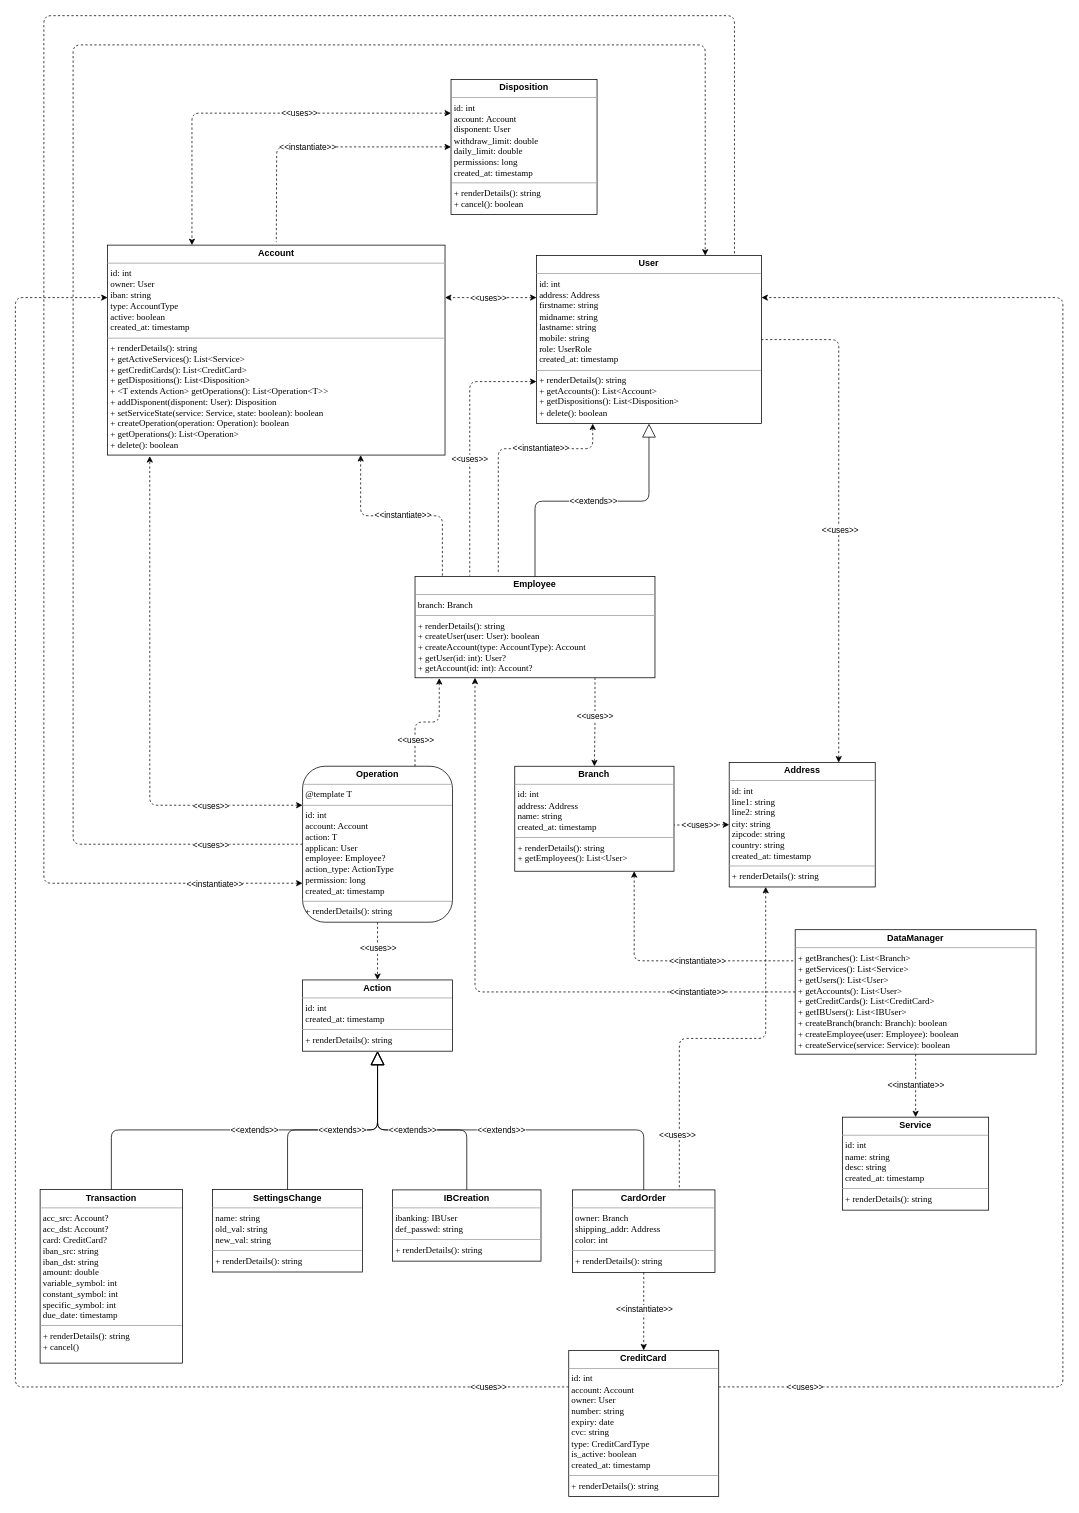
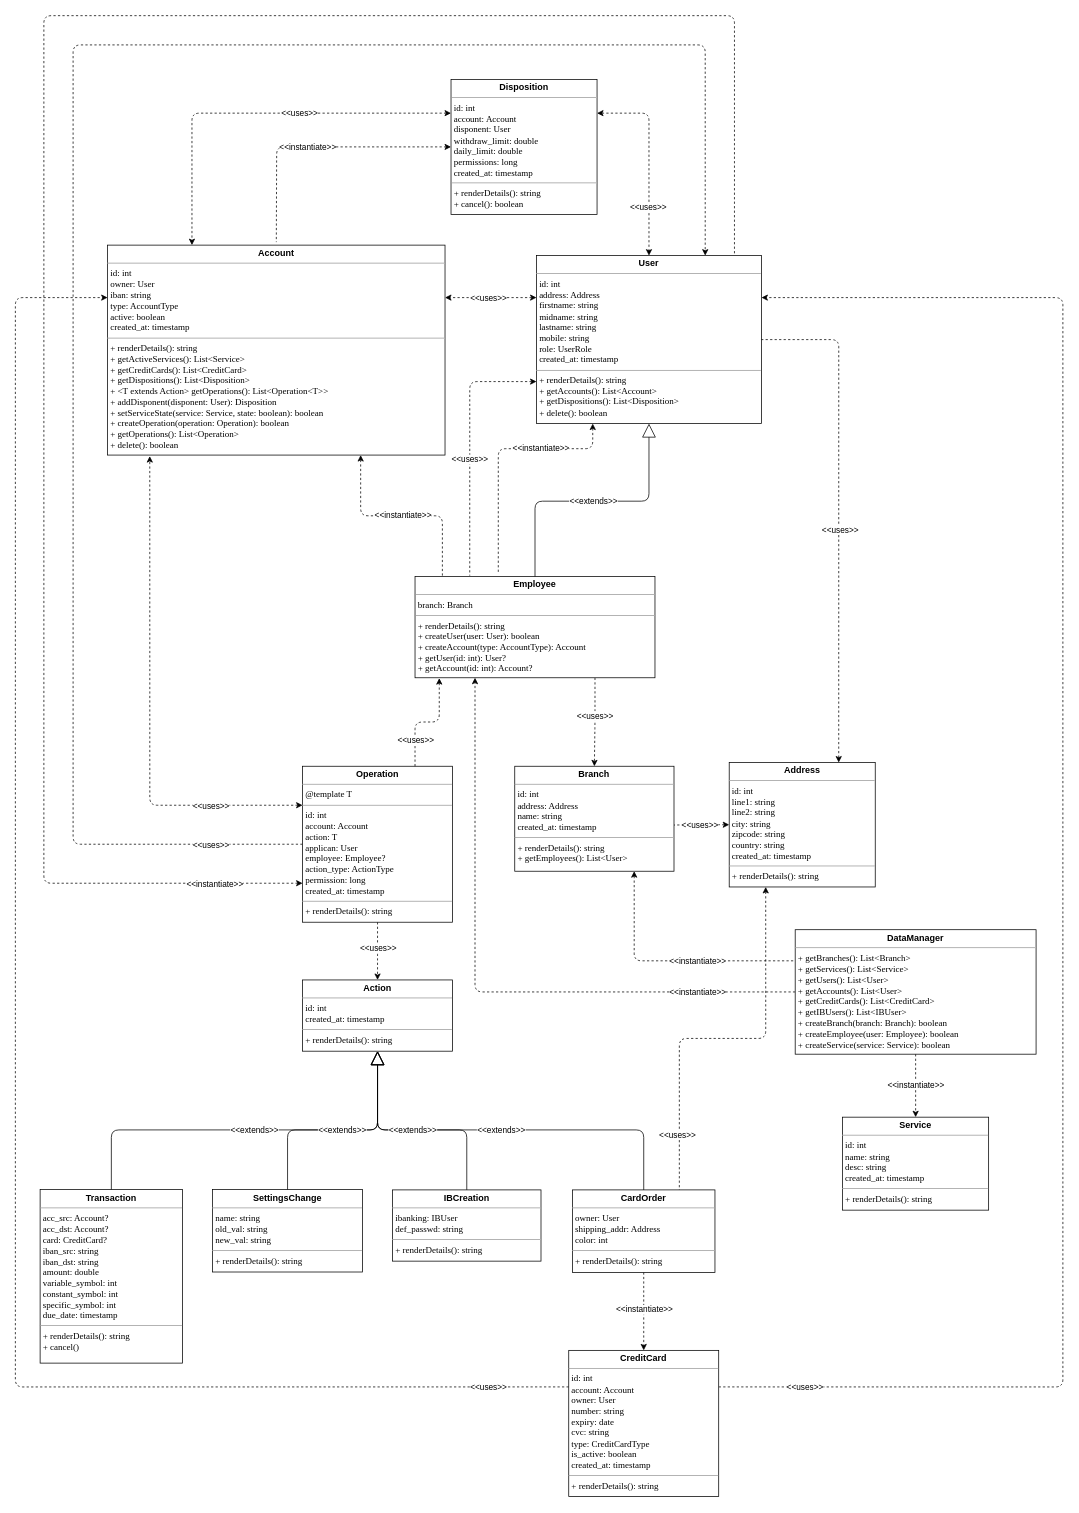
none -> (645, 114)
(378, 844) -> (378, 844)
(629, 1217) -> (629, 1217)
